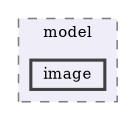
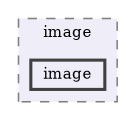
(68, 33) -> (68, 33)
